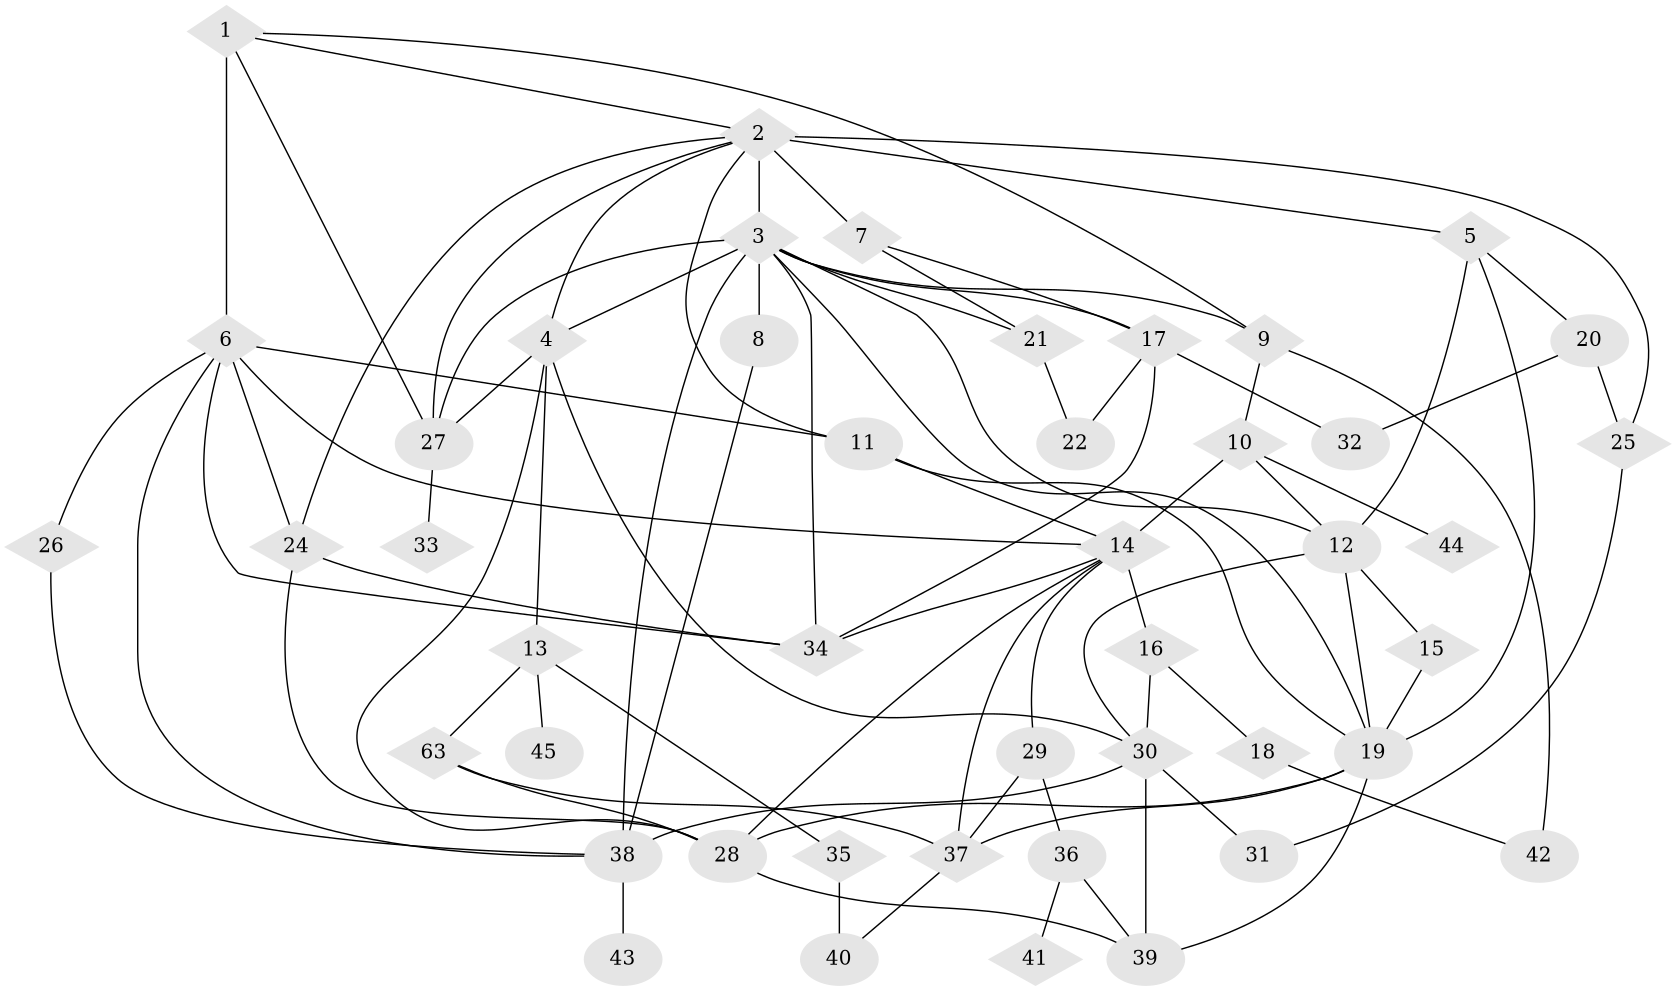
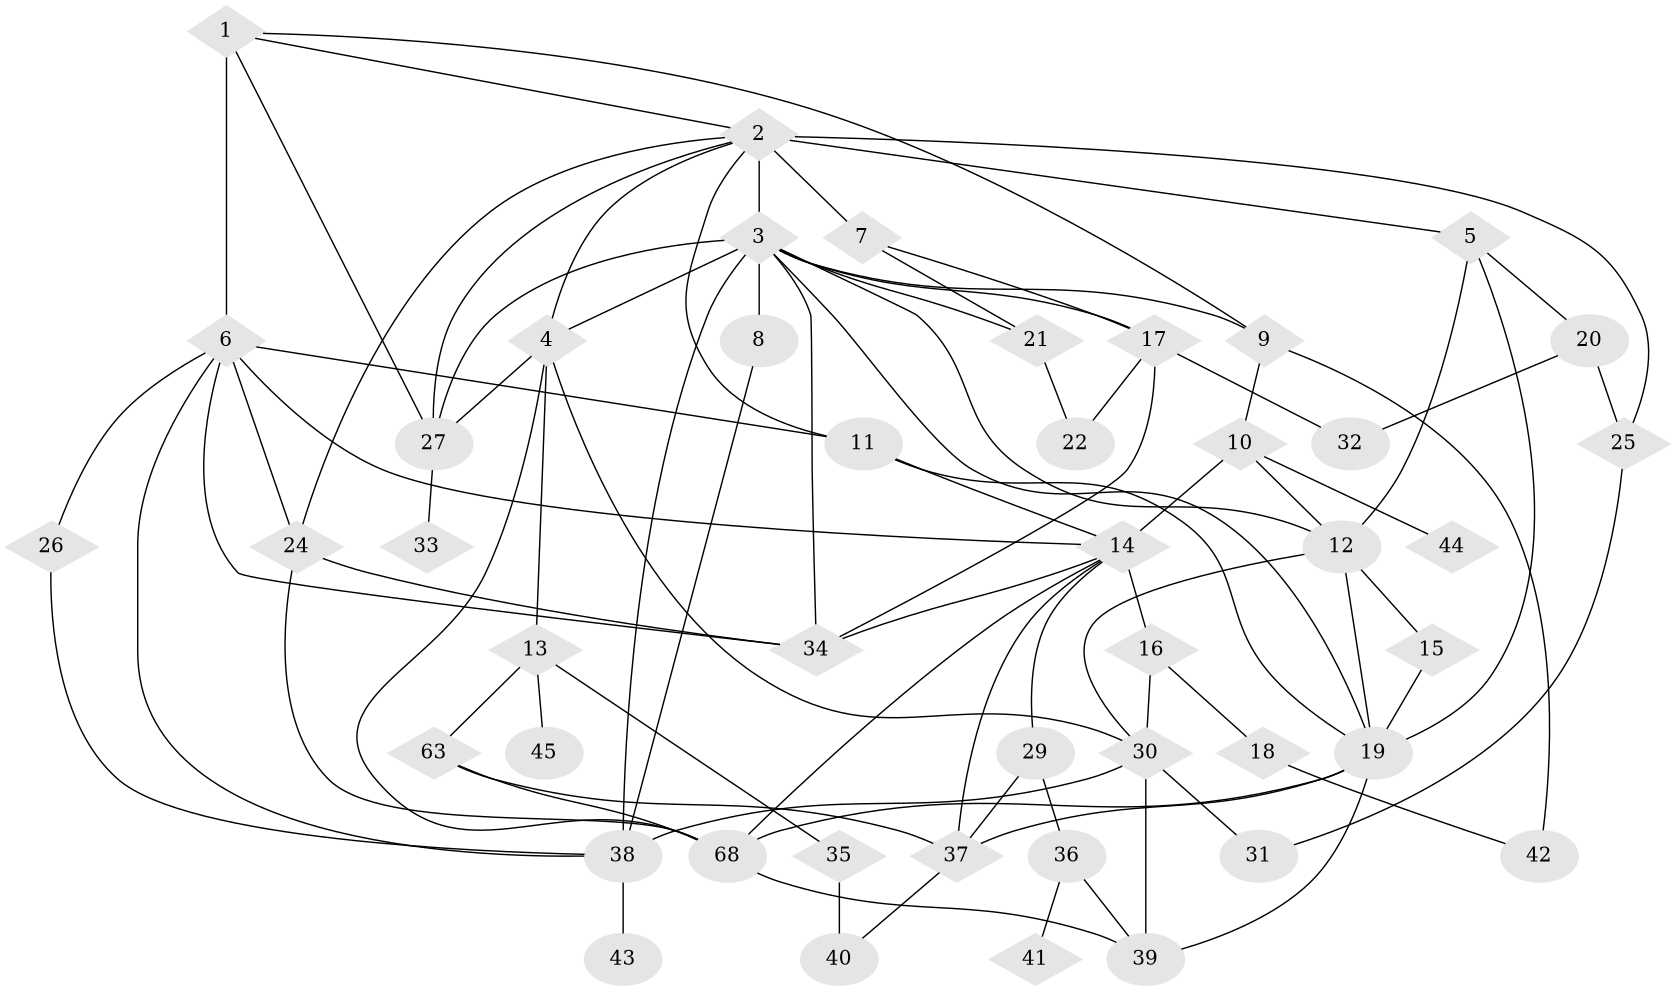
(728, 856) -> (728, 856)
